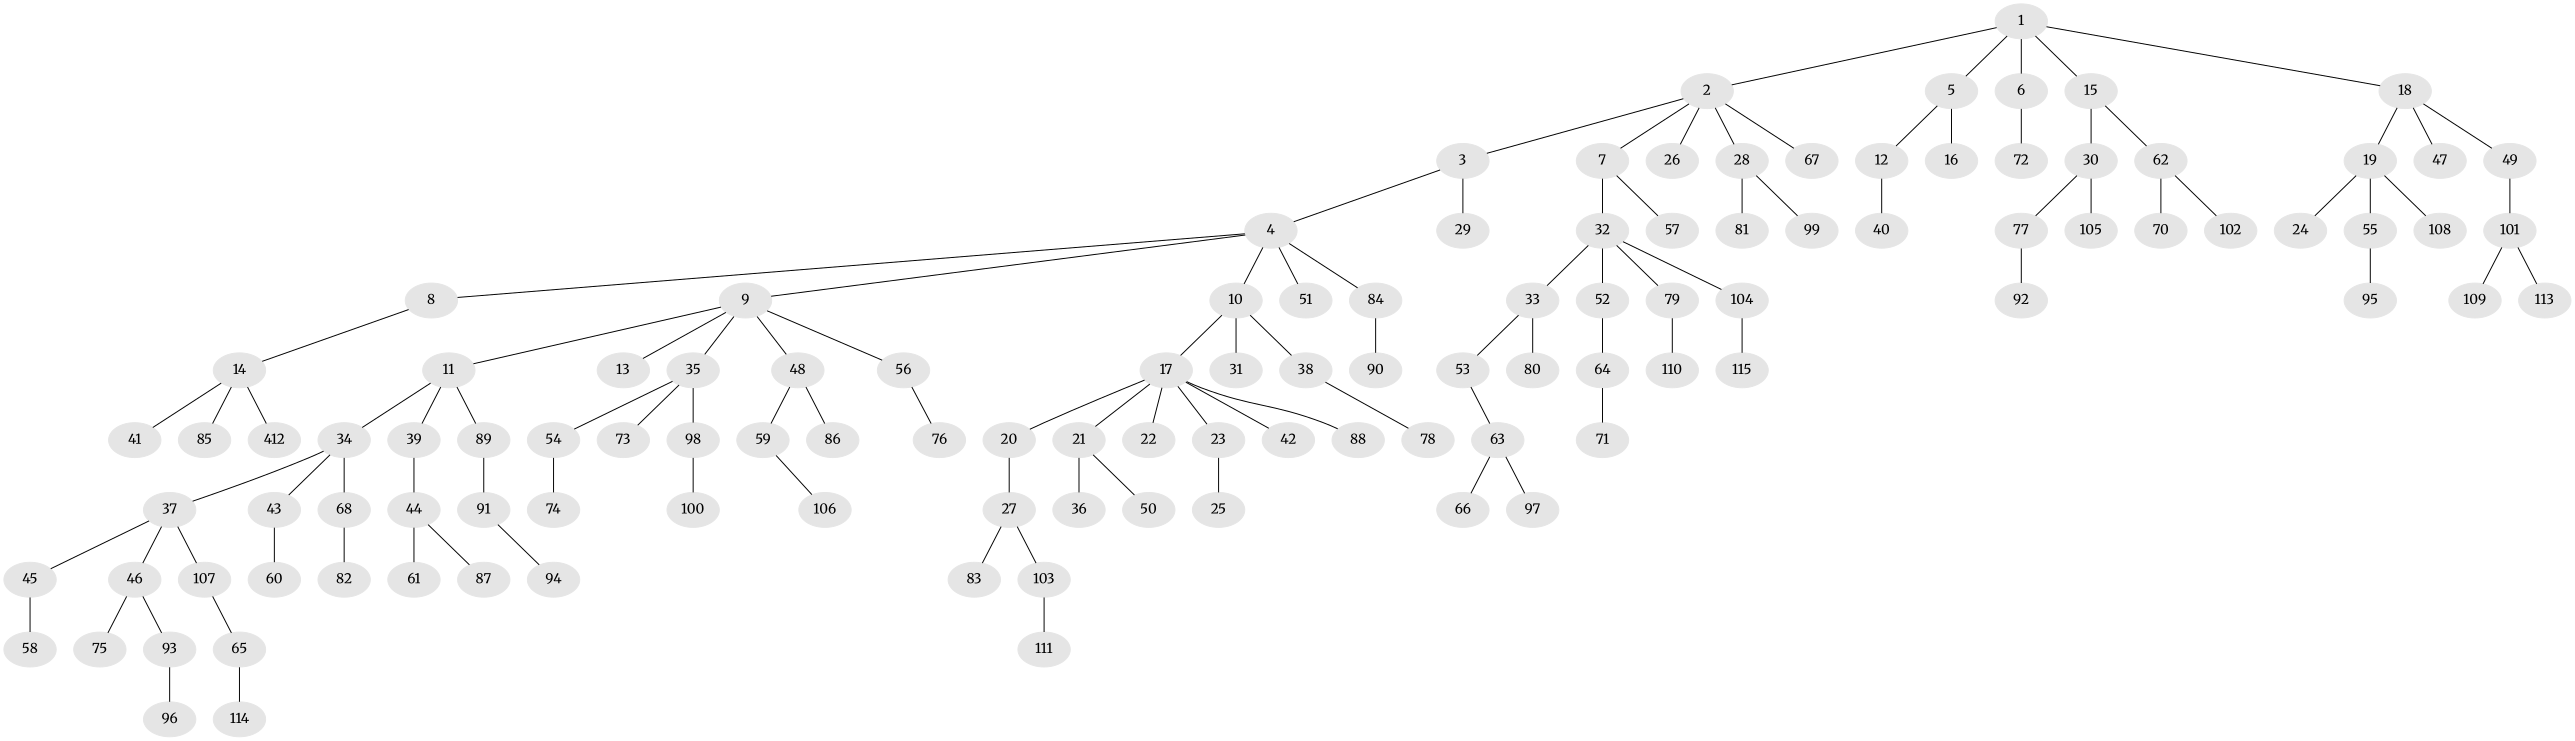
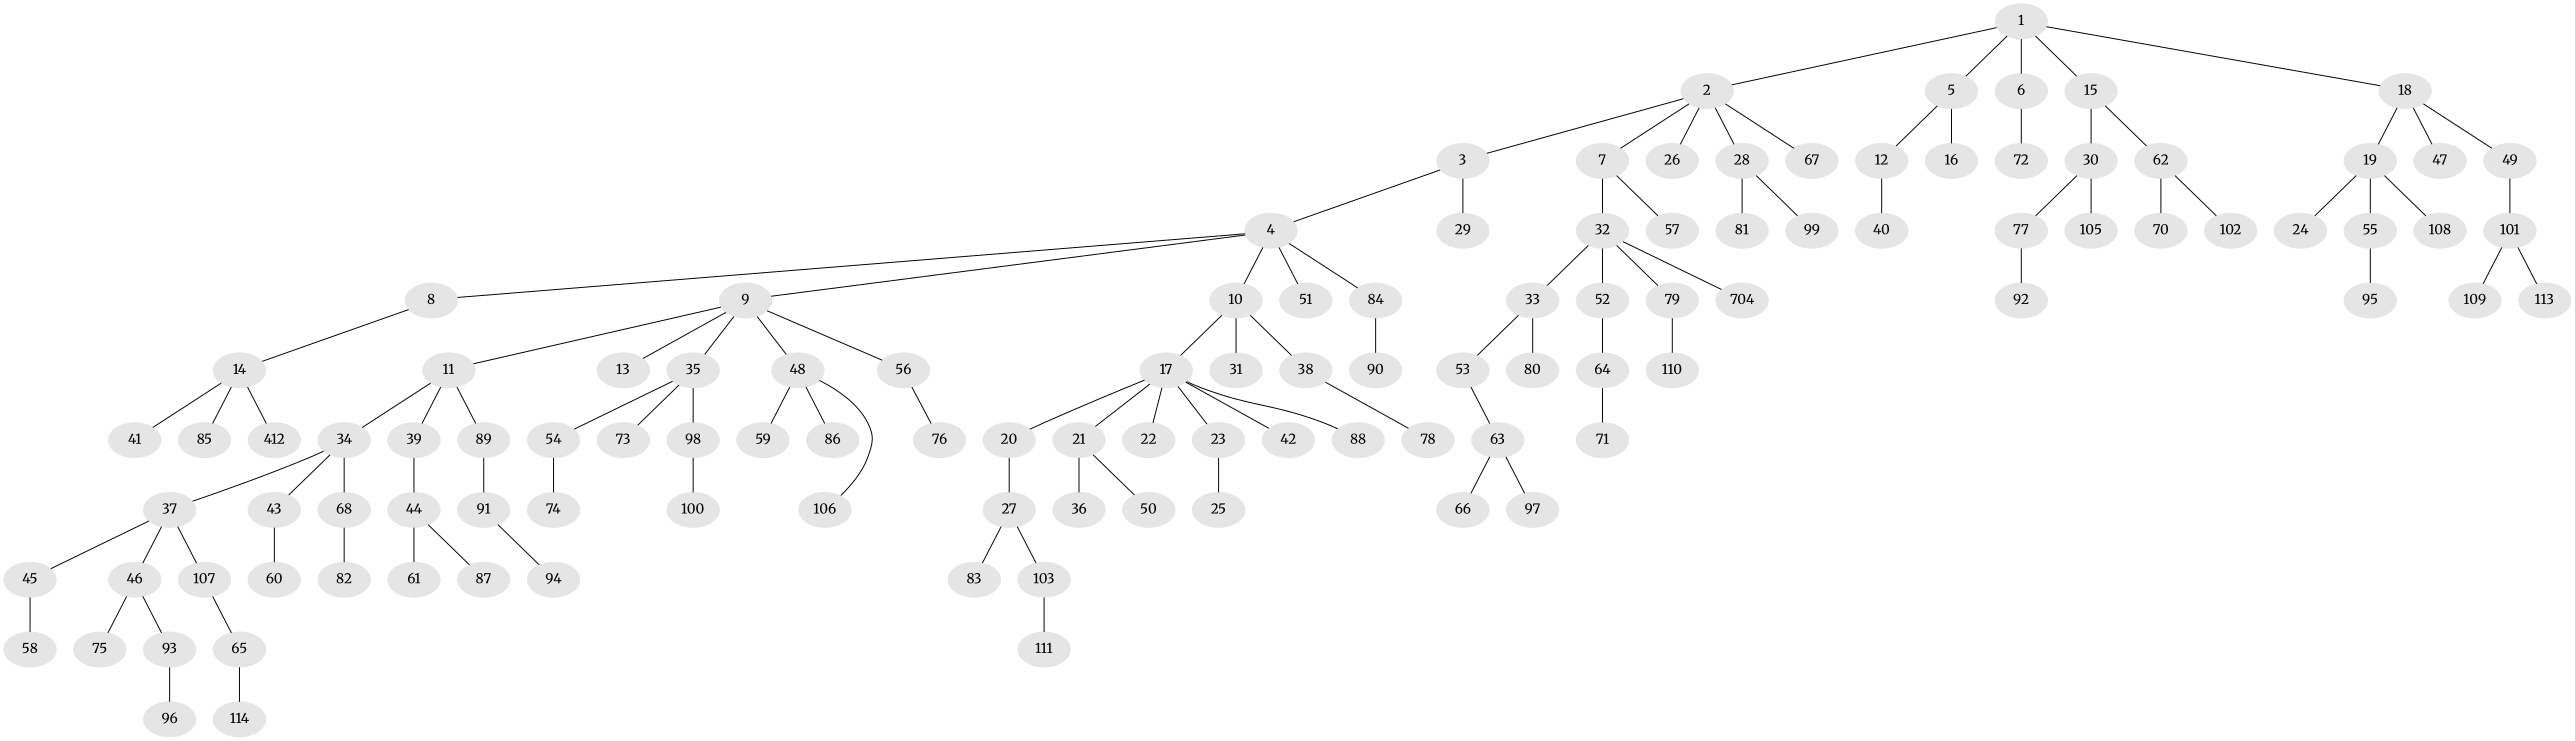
(1742, 301) -> (1742, 301)
(1742, 370) -> none
(794, 475) -> (871, 431)
